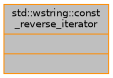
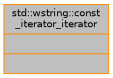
(56, 24) -> (56, 24)
